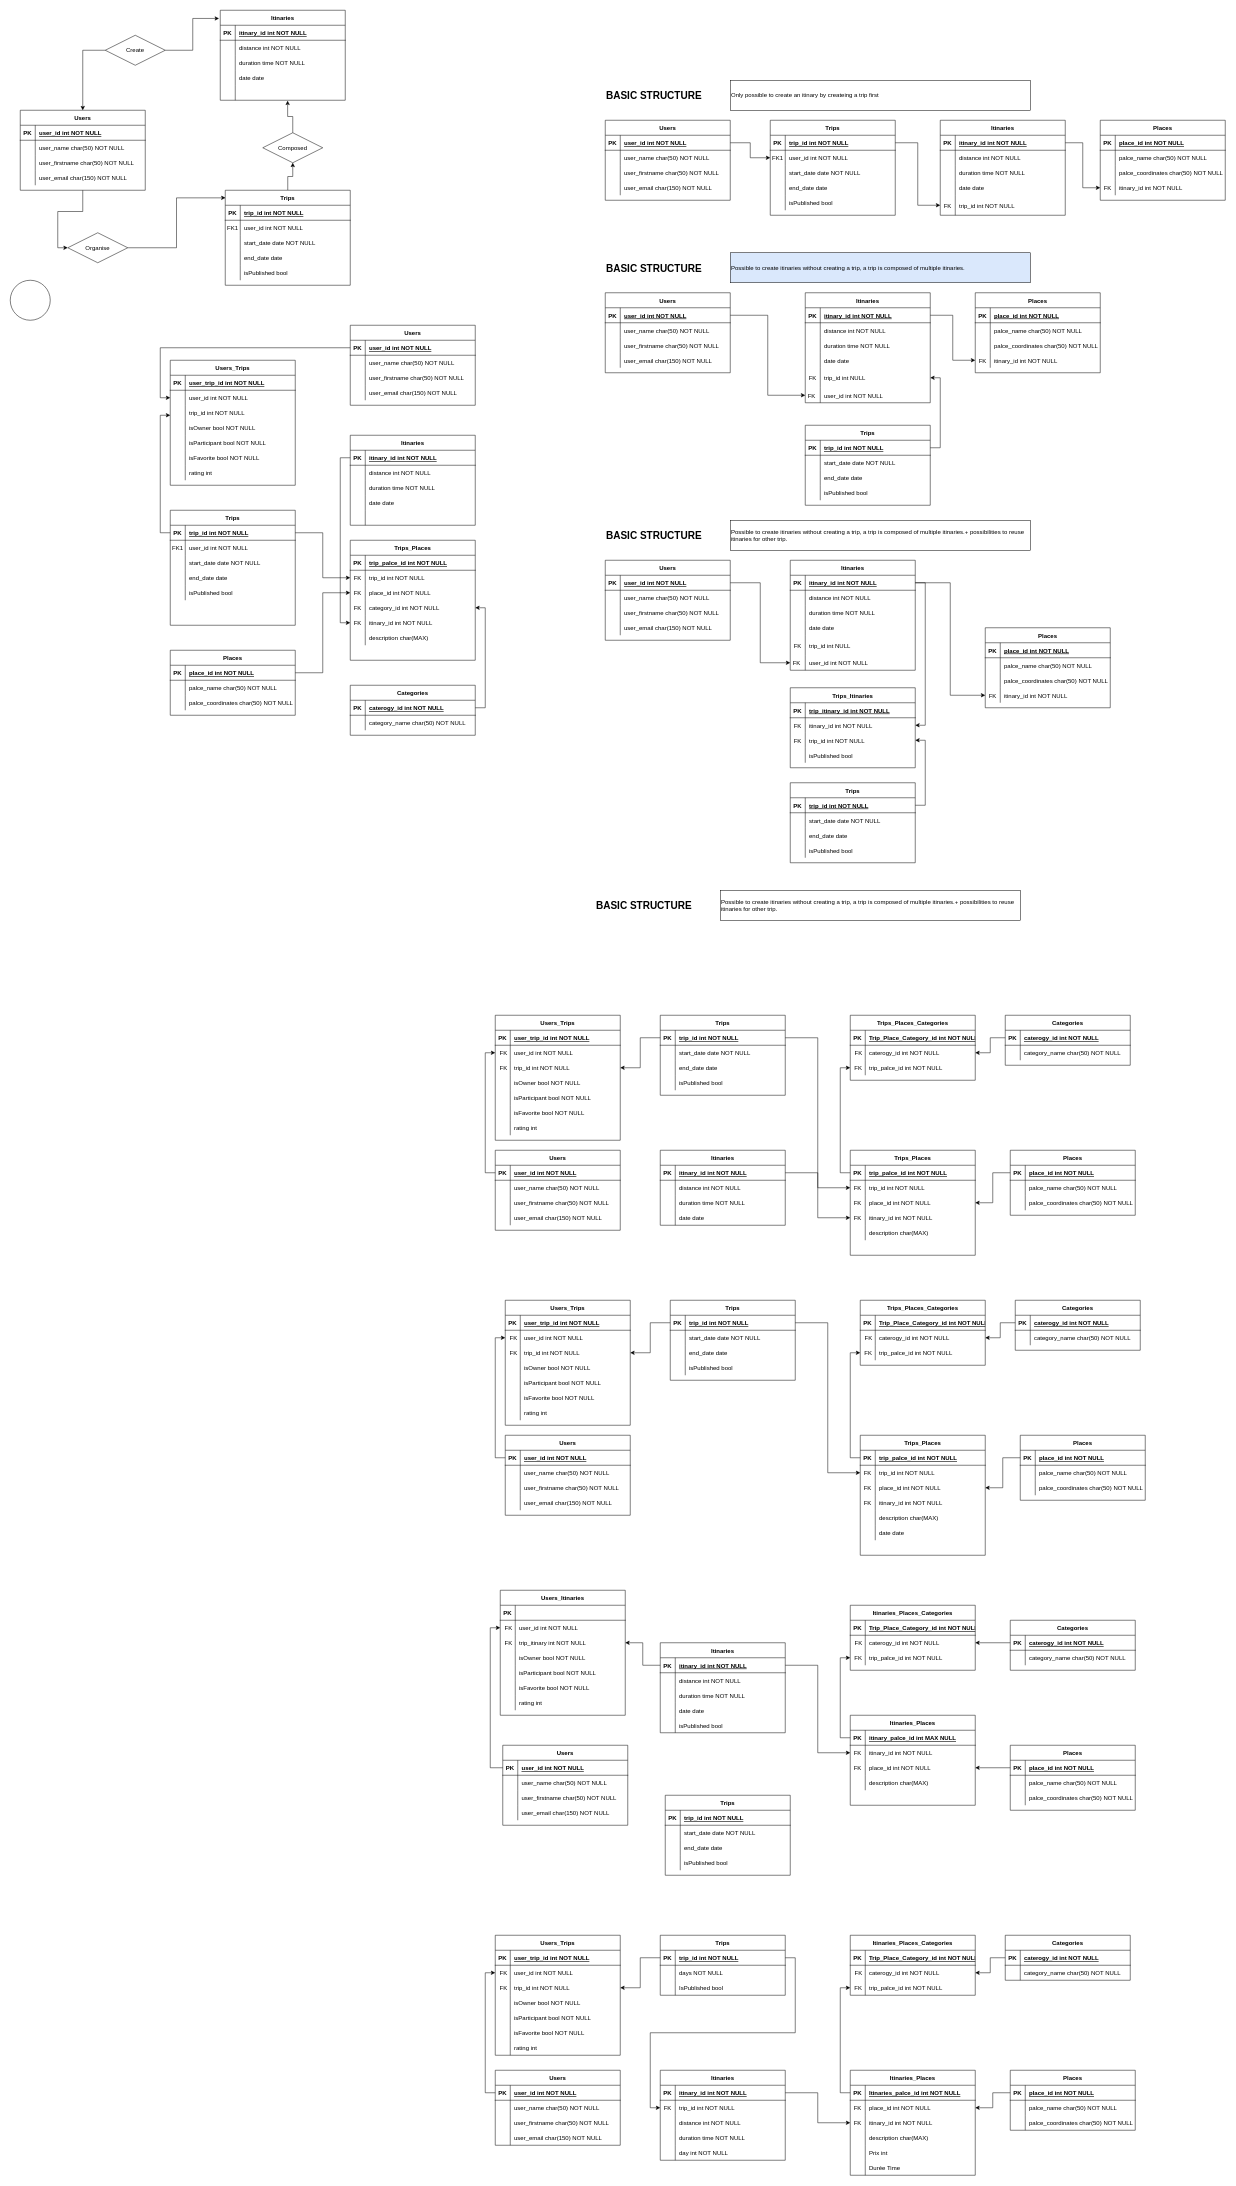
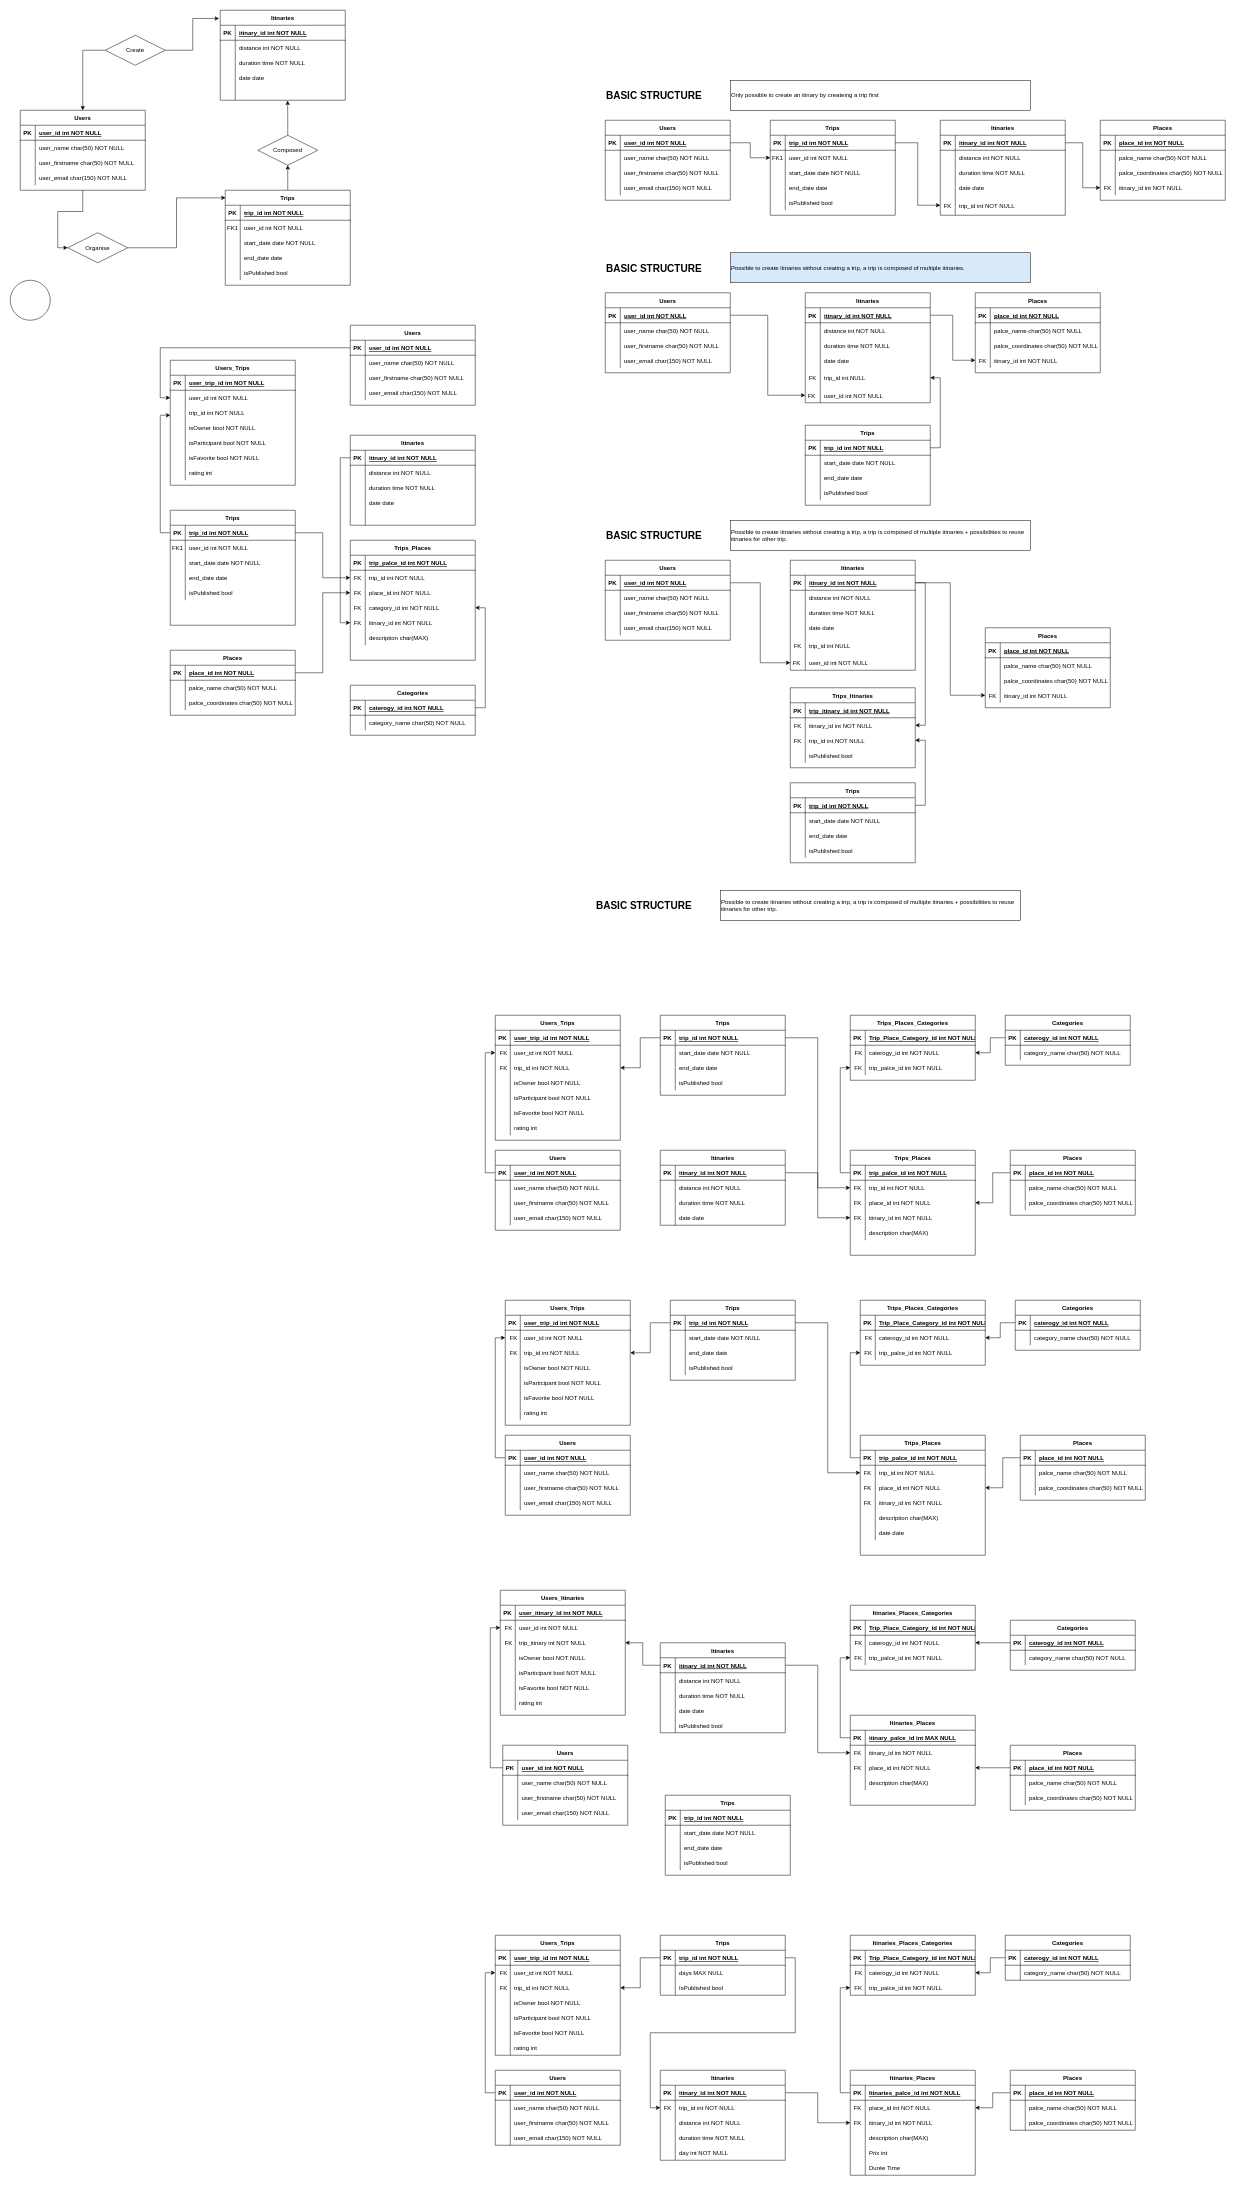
(293, 148) -> (288, 150)
none -> (570, 1613)
(699, 1973) -> (699, 1973)
